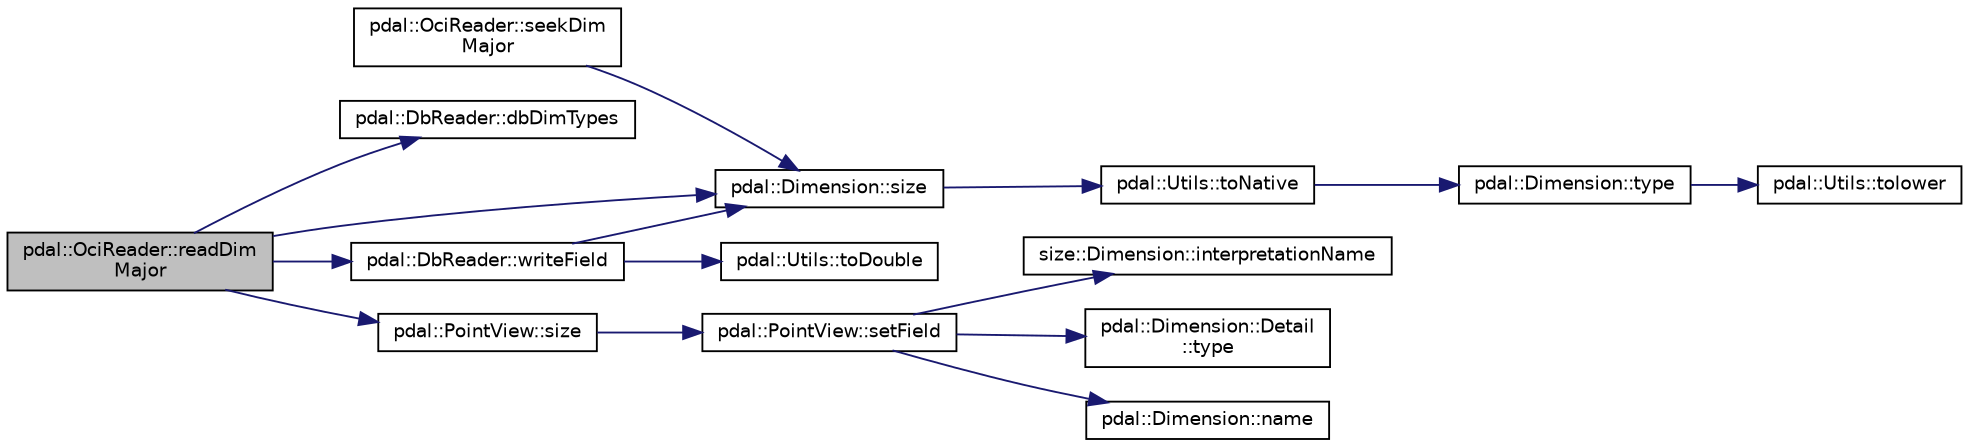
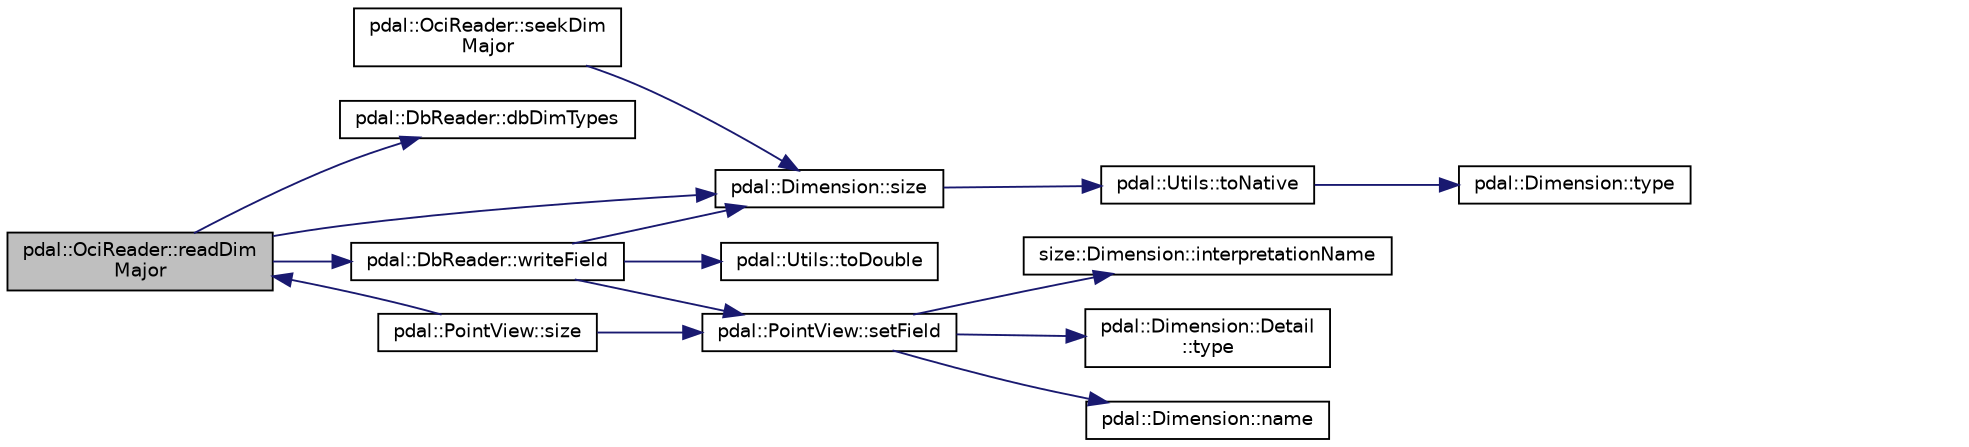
(1860, 185) -> none
none -> (650, 295)
(292, 305) -> (367, 296)
